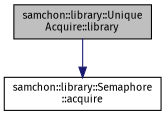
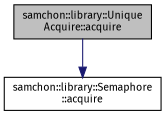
(83, 22) -> (83, 22)
